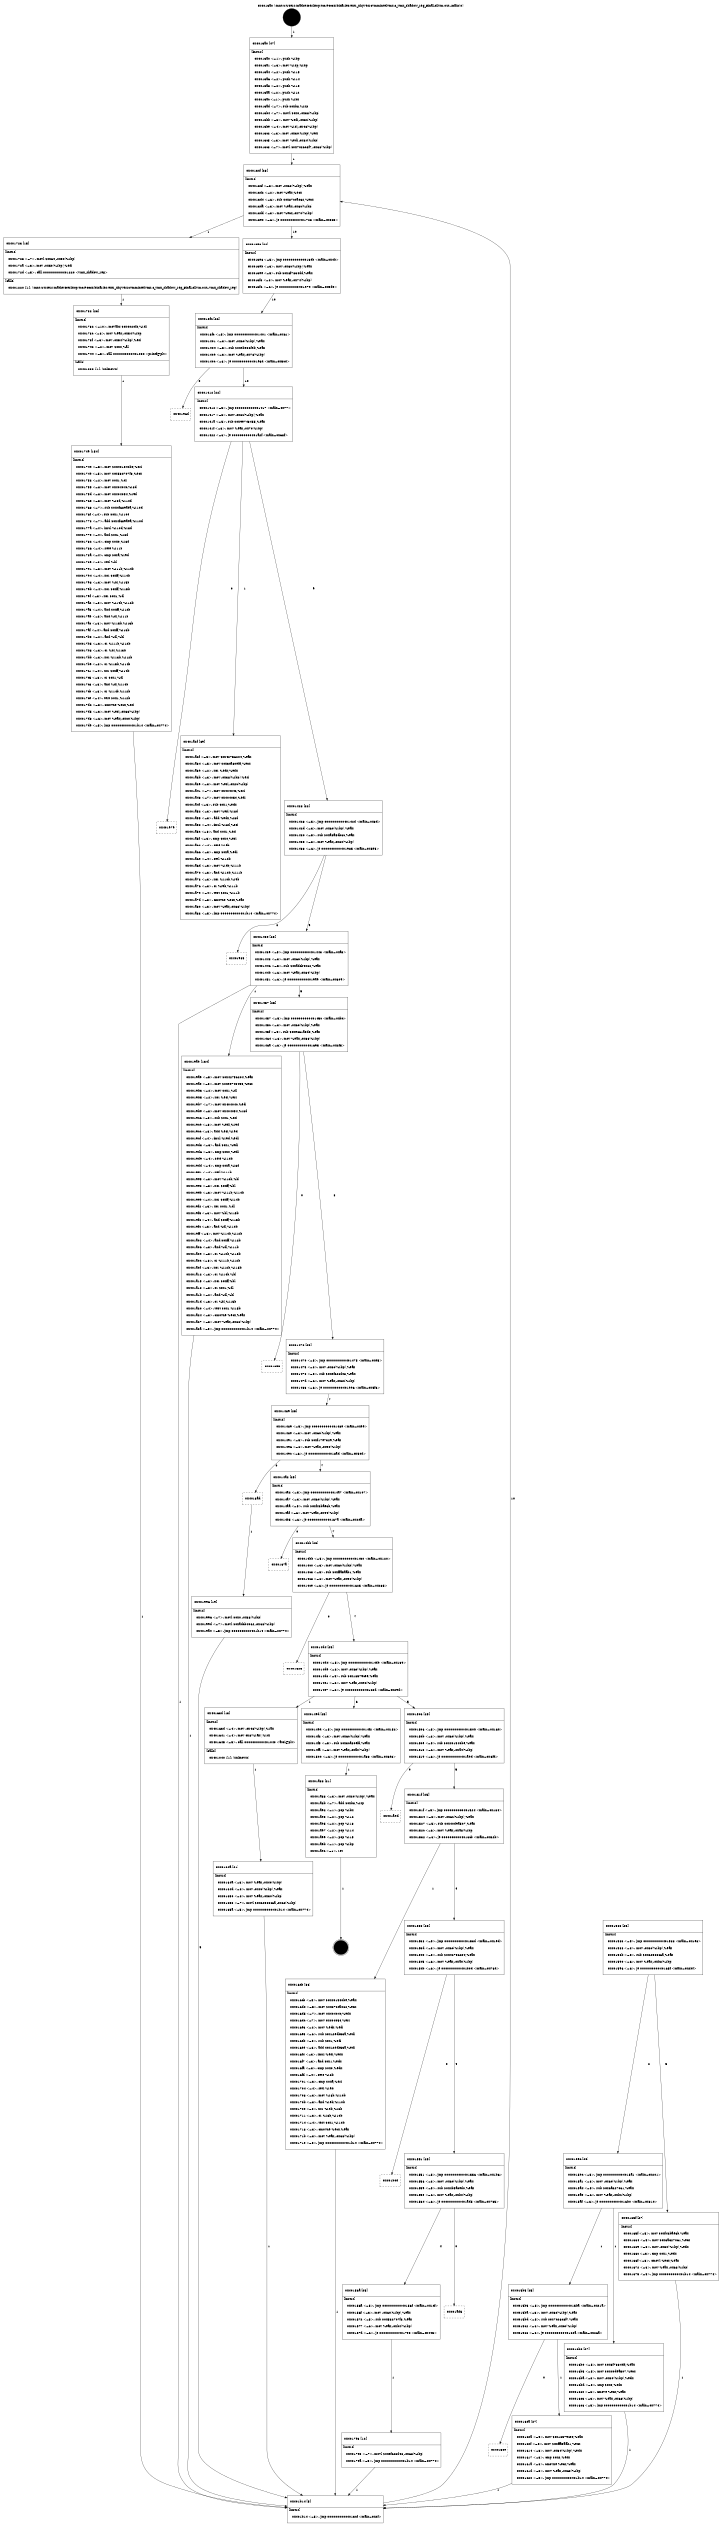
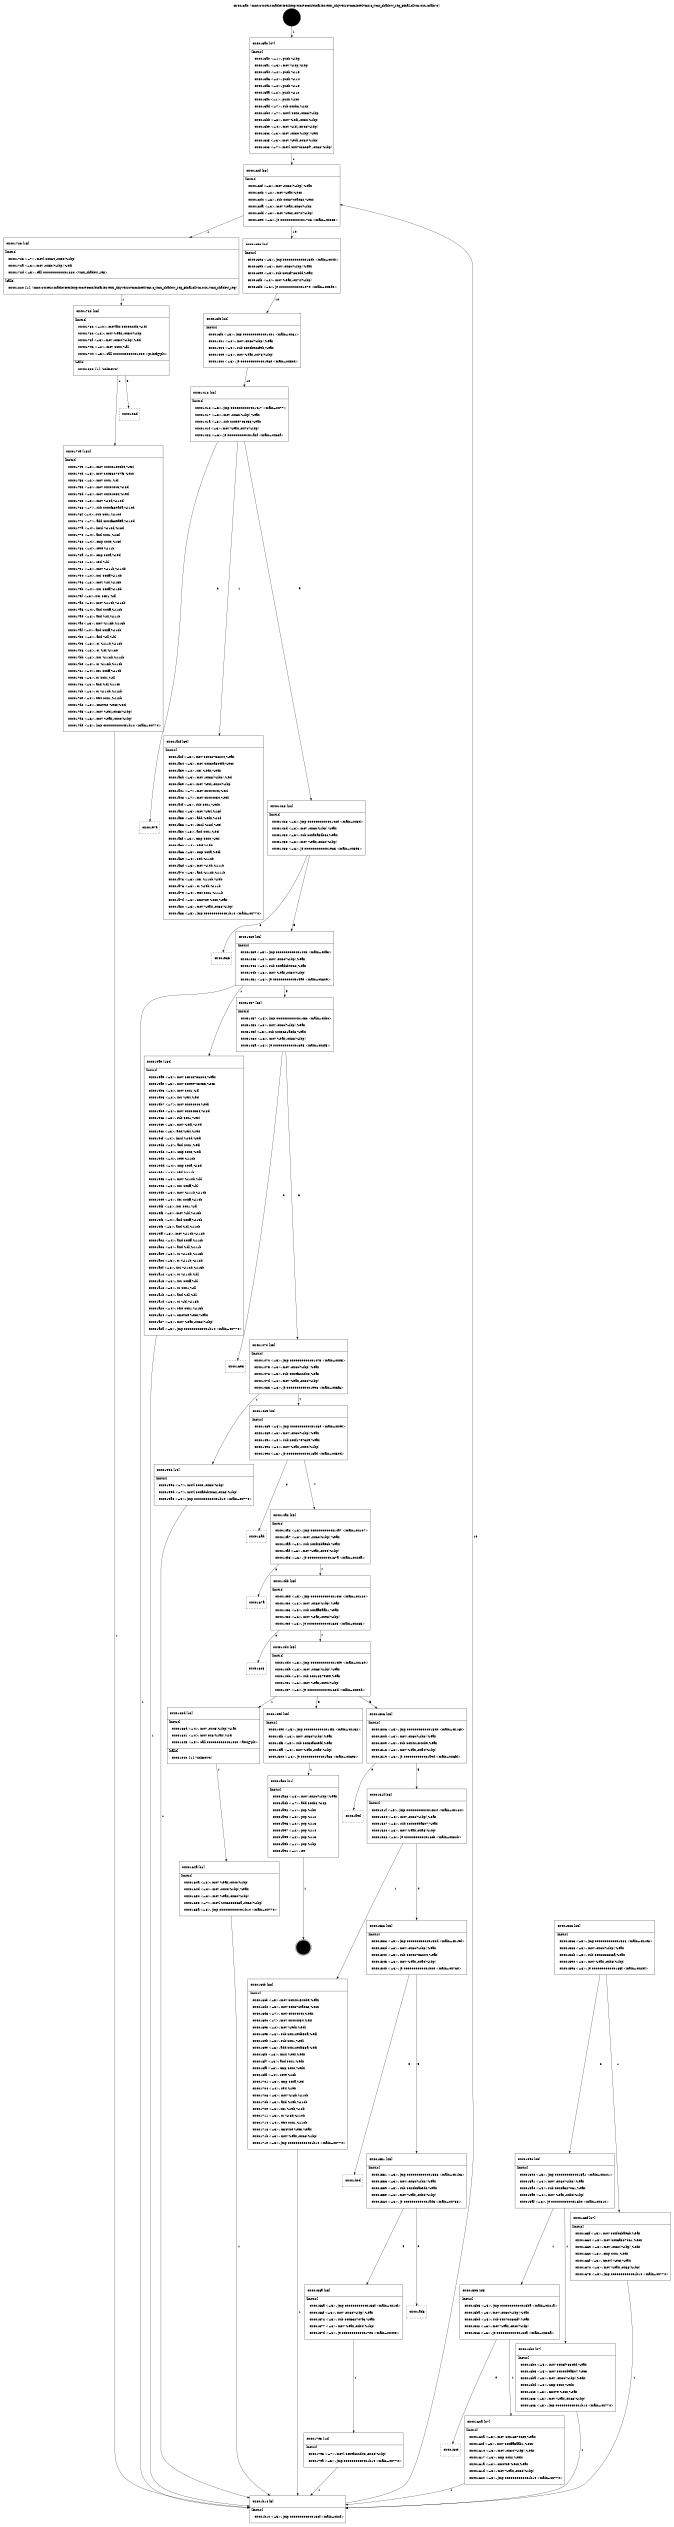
(194, 385) -> (127, 391)
(248, 1549) -> (233, 1426)
(200, 1948) -> (162, 1816)
(456, 2064) -> (418, 2064)
(666, 2064) -> (618, 2064)
